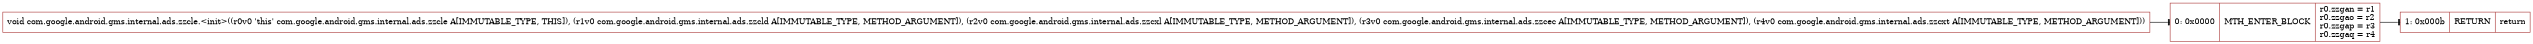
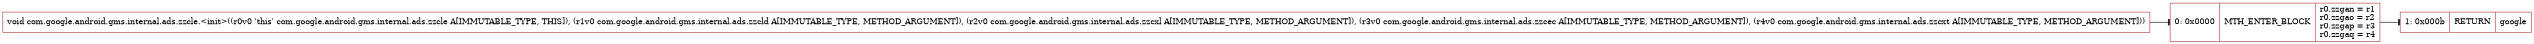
(2513, 22) -> (2513, 22)
